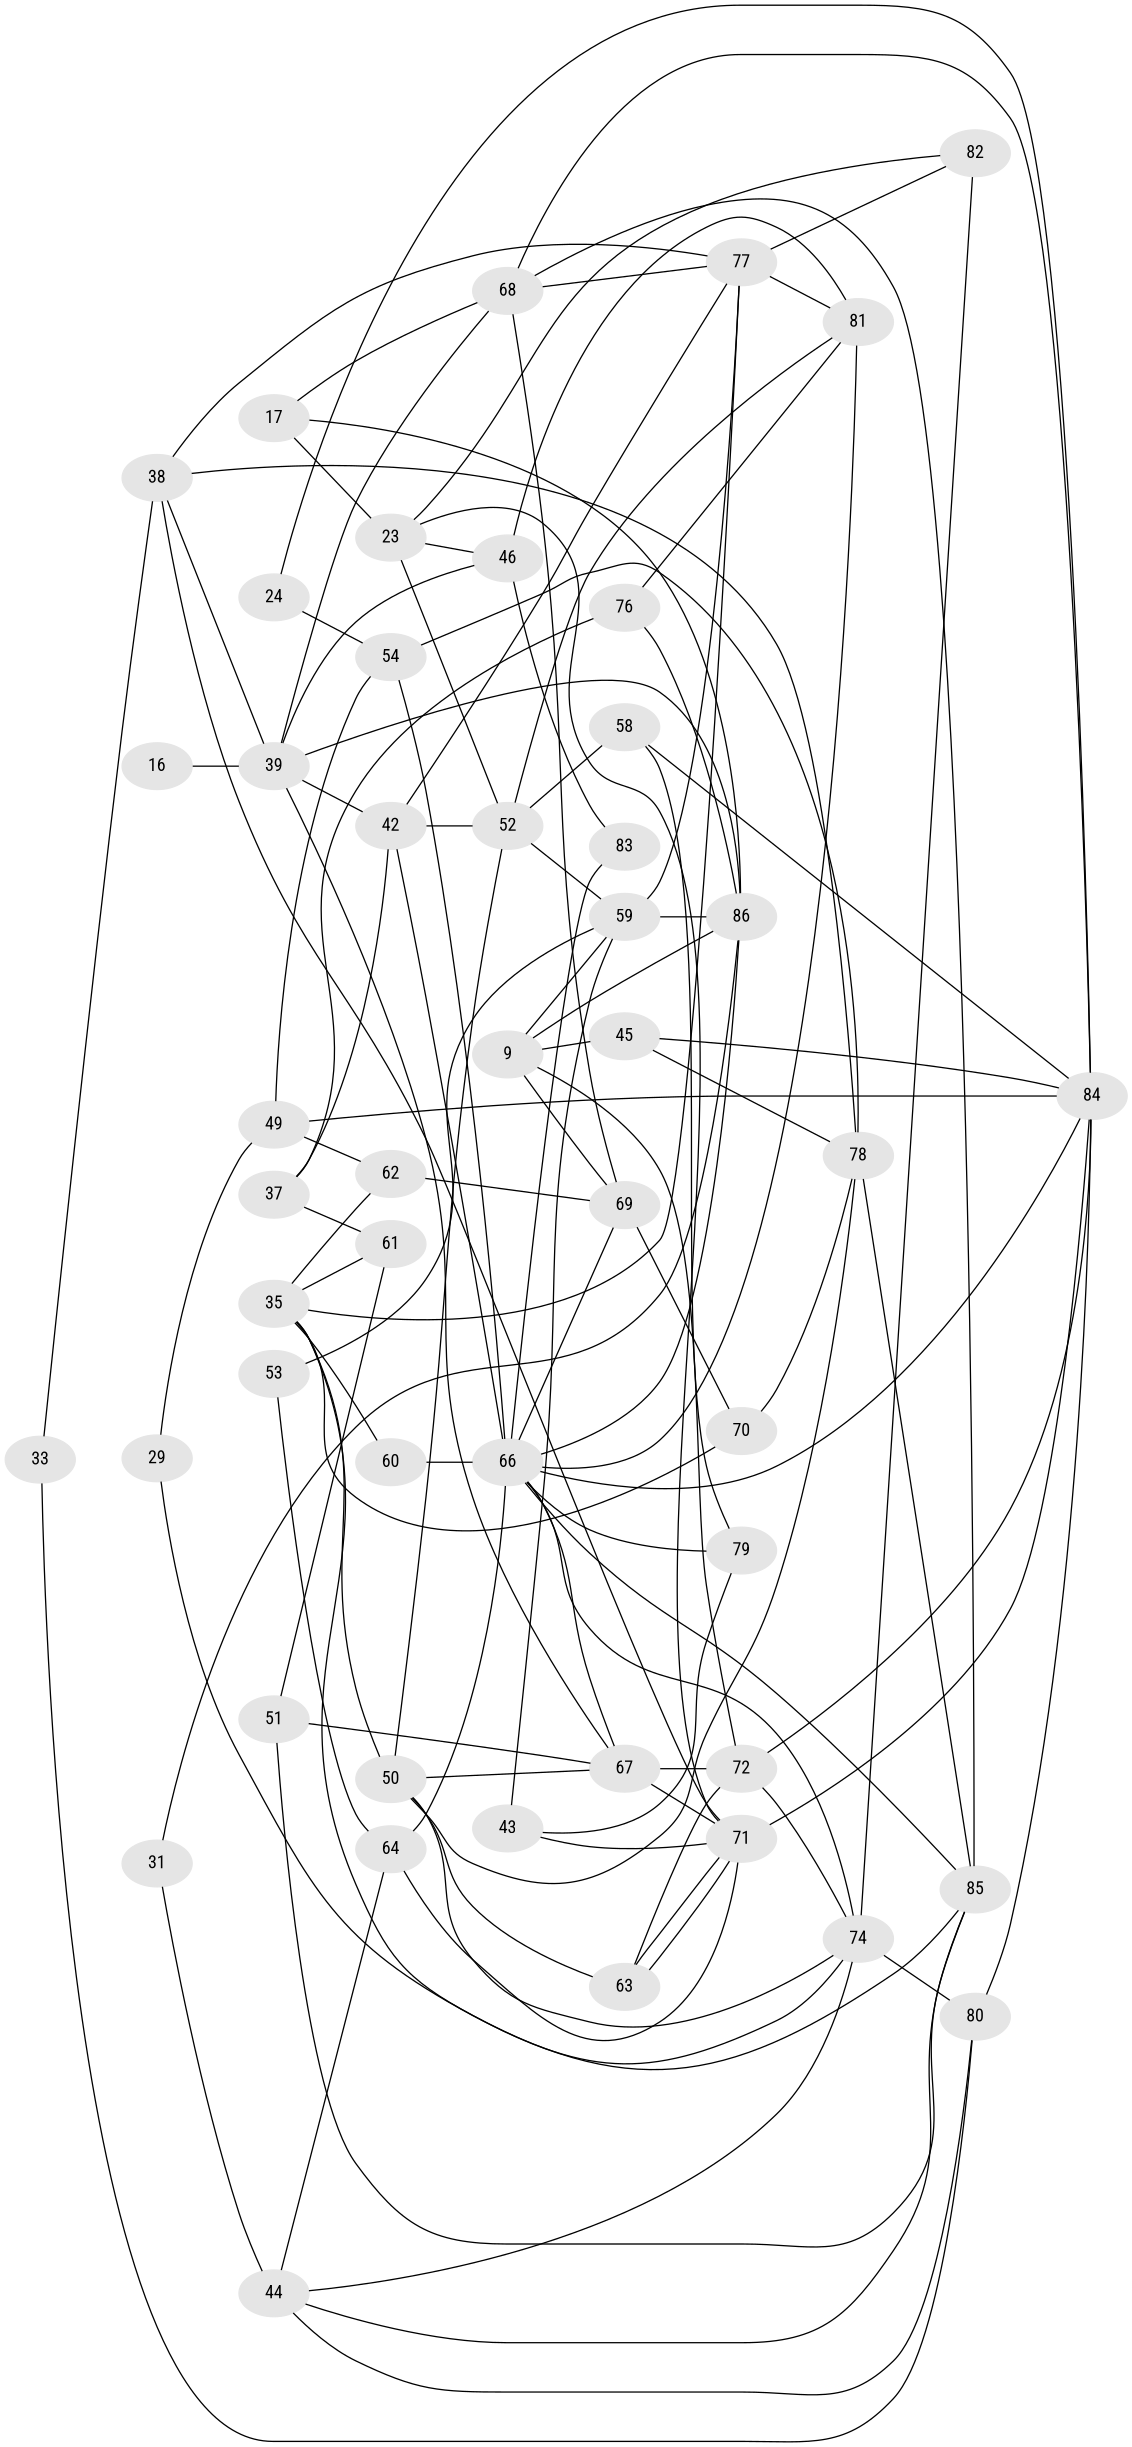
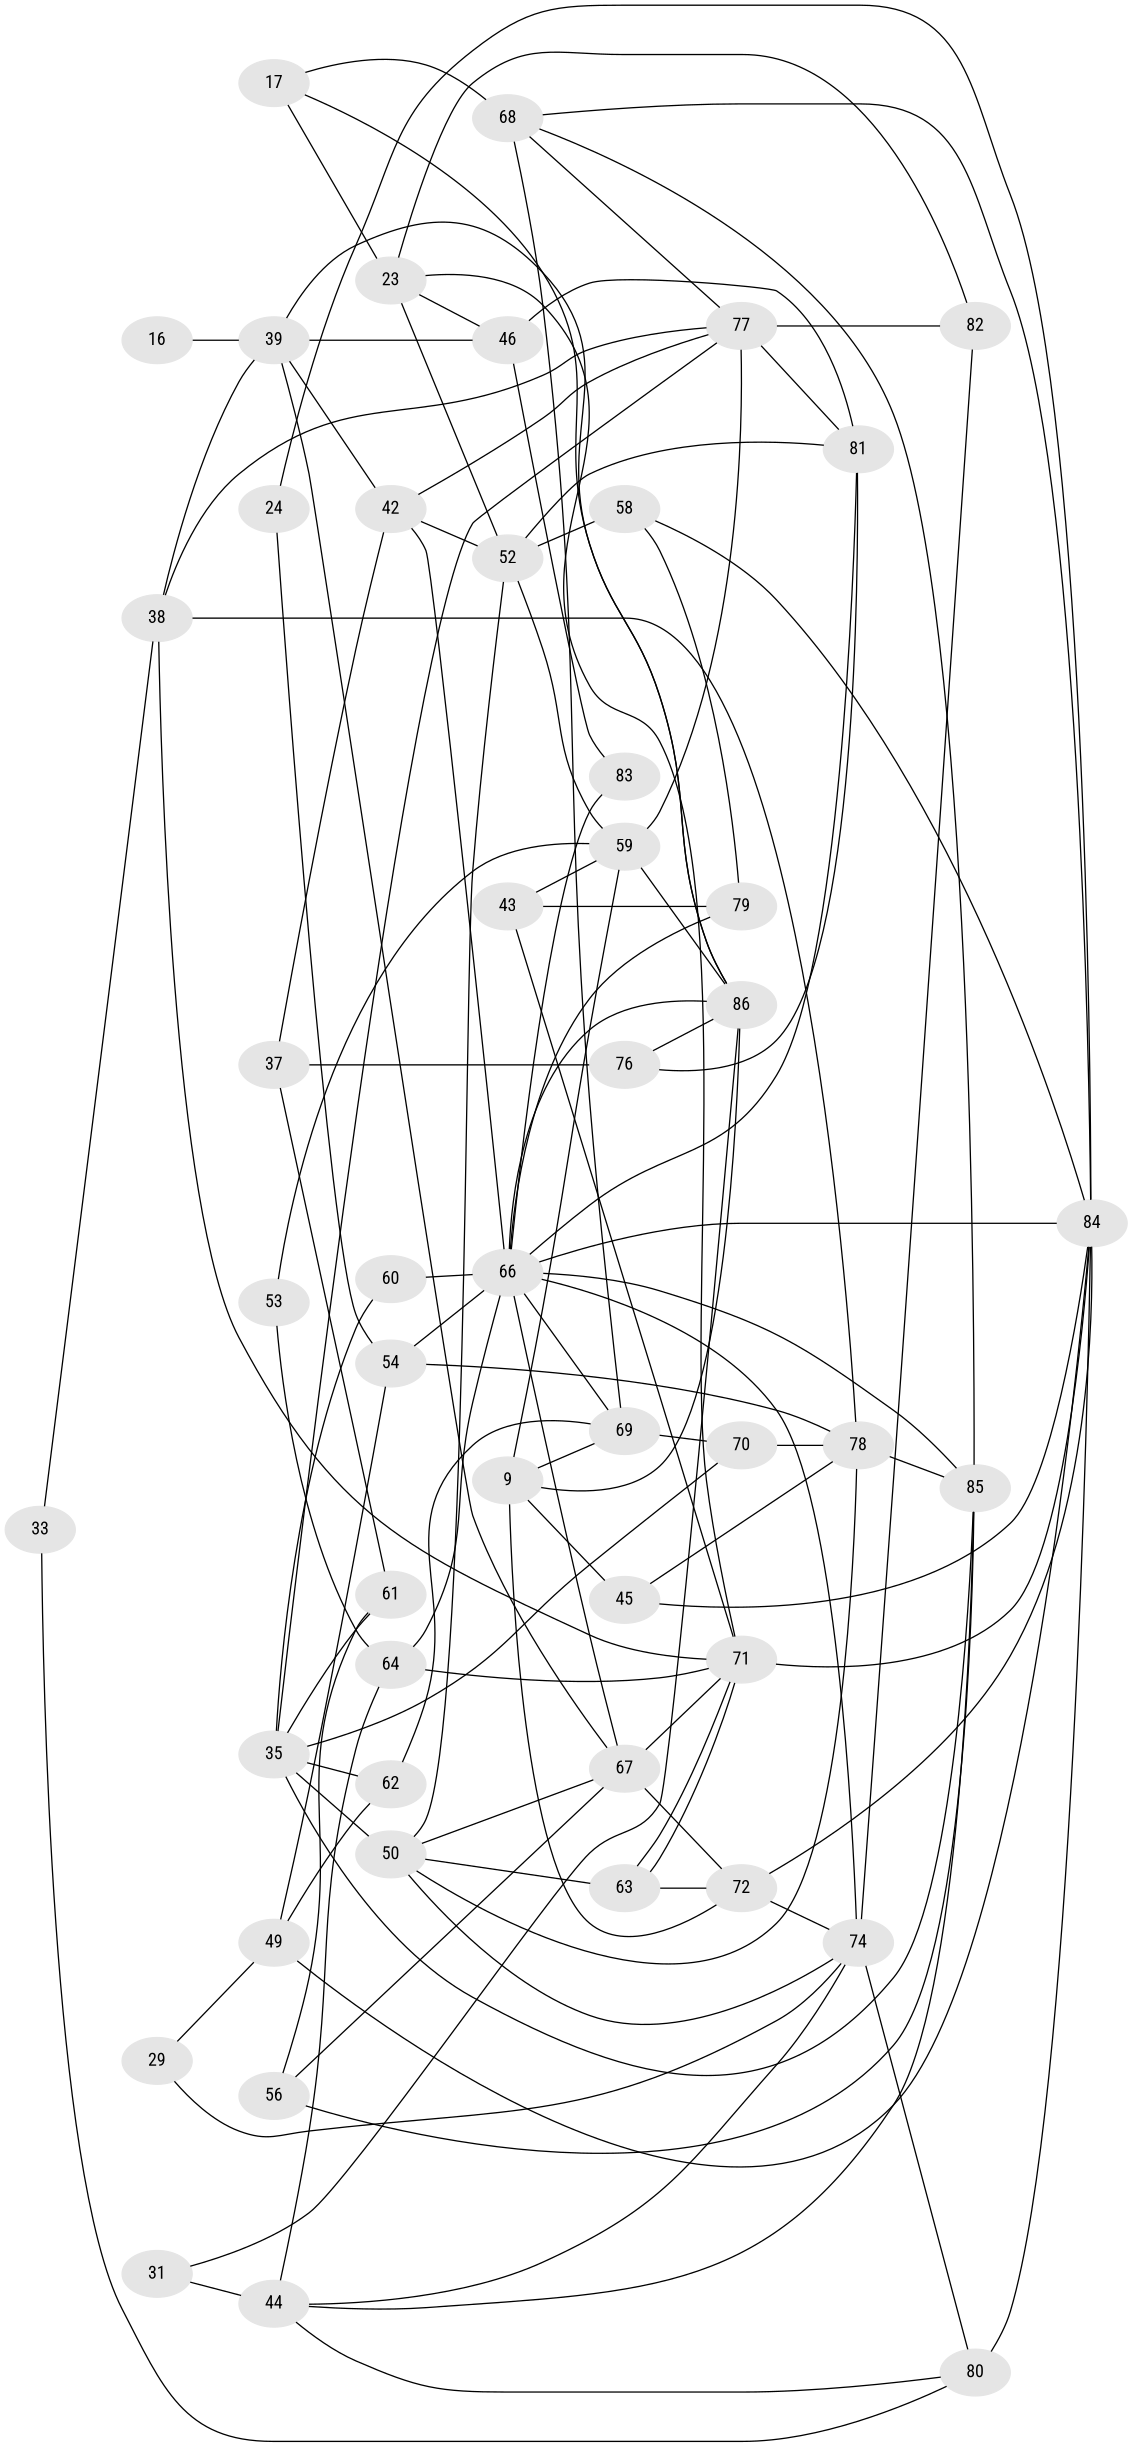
(352, 511) -> none
(274, 1719) -> (274, 2096)
